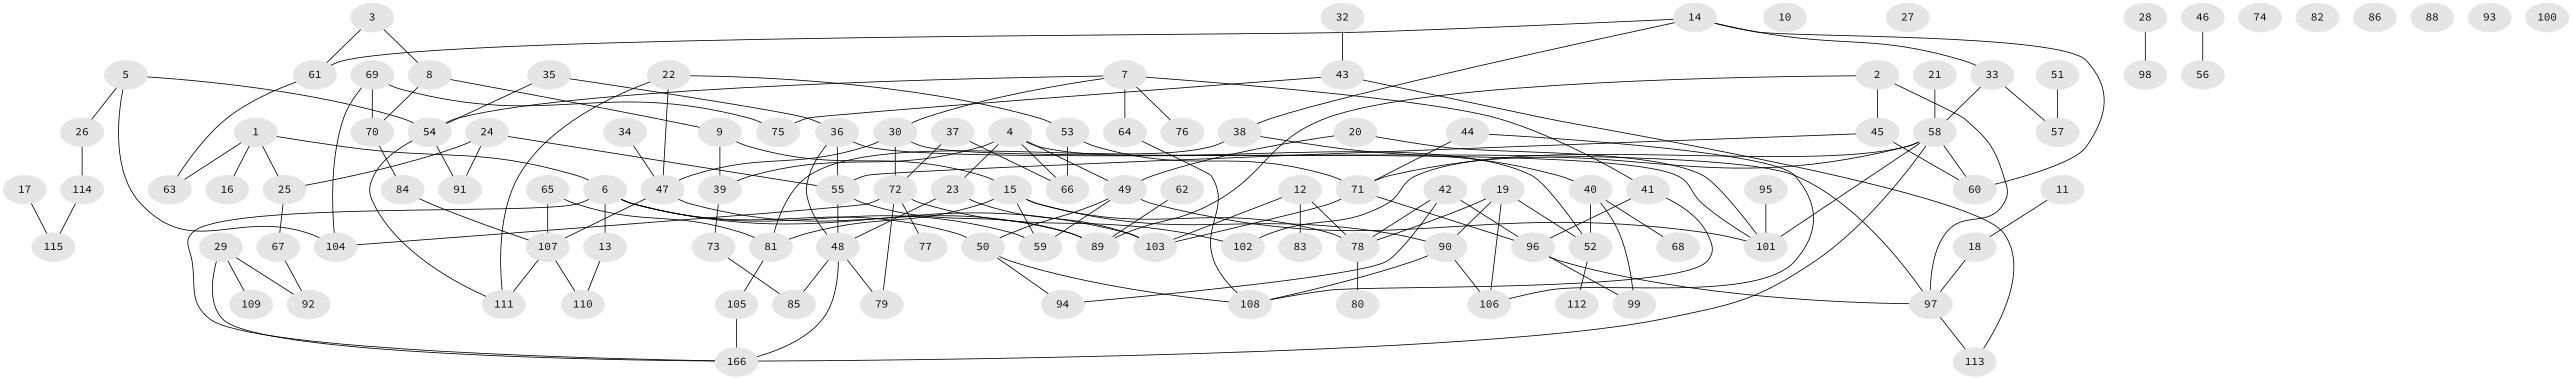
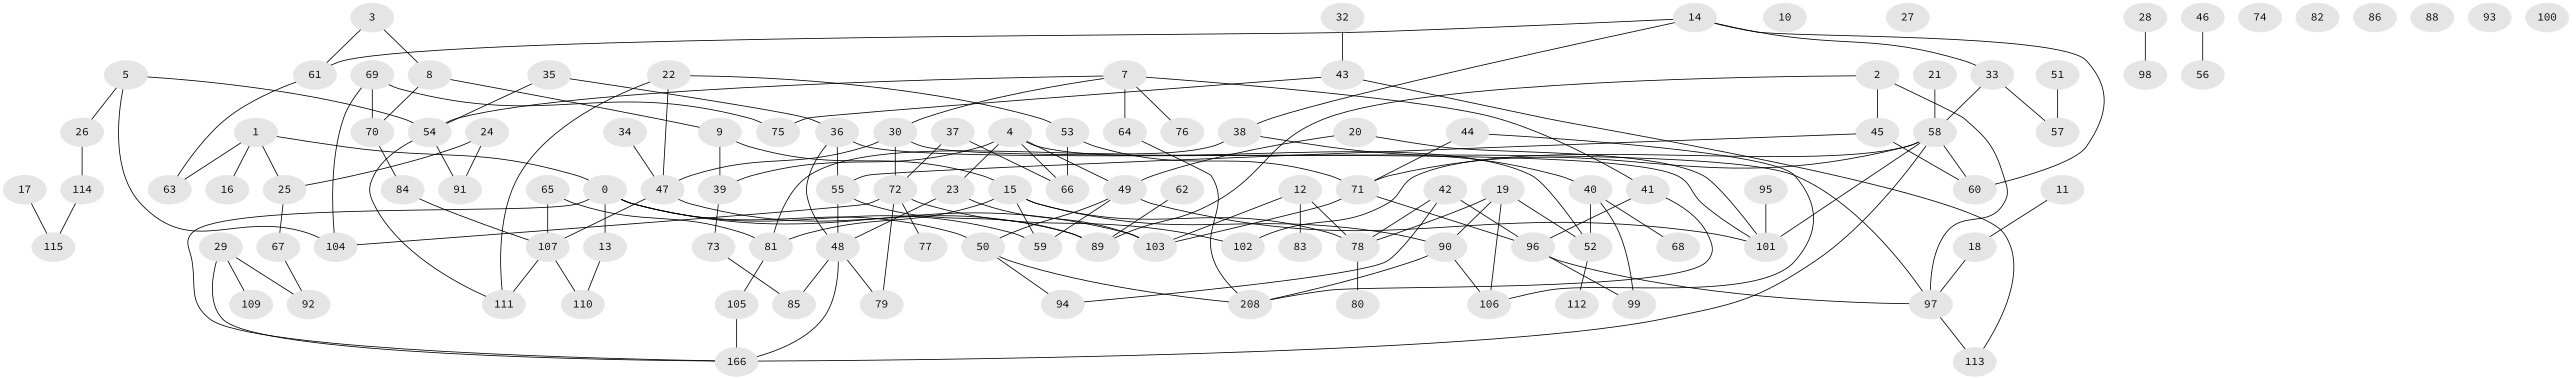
(655, 160) -> none
(605, 190) -> (605, 190)
(1250, 305) -> (1250, 305)
